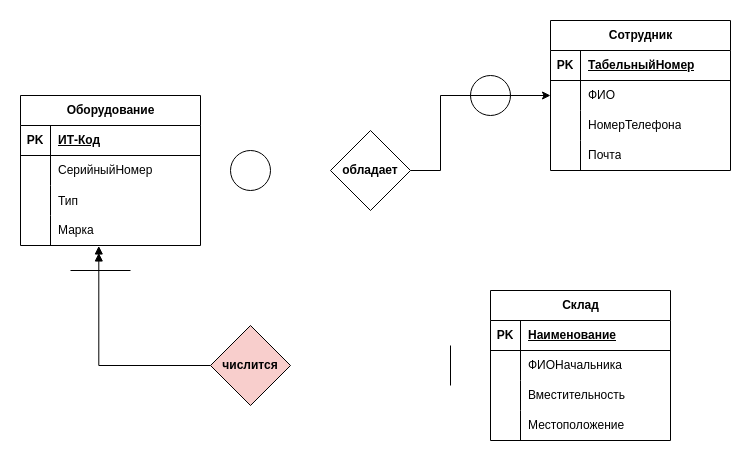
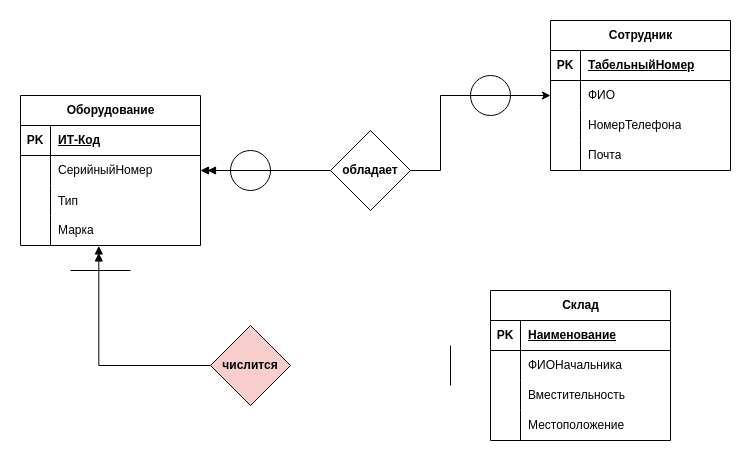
none -> (273, 171)
